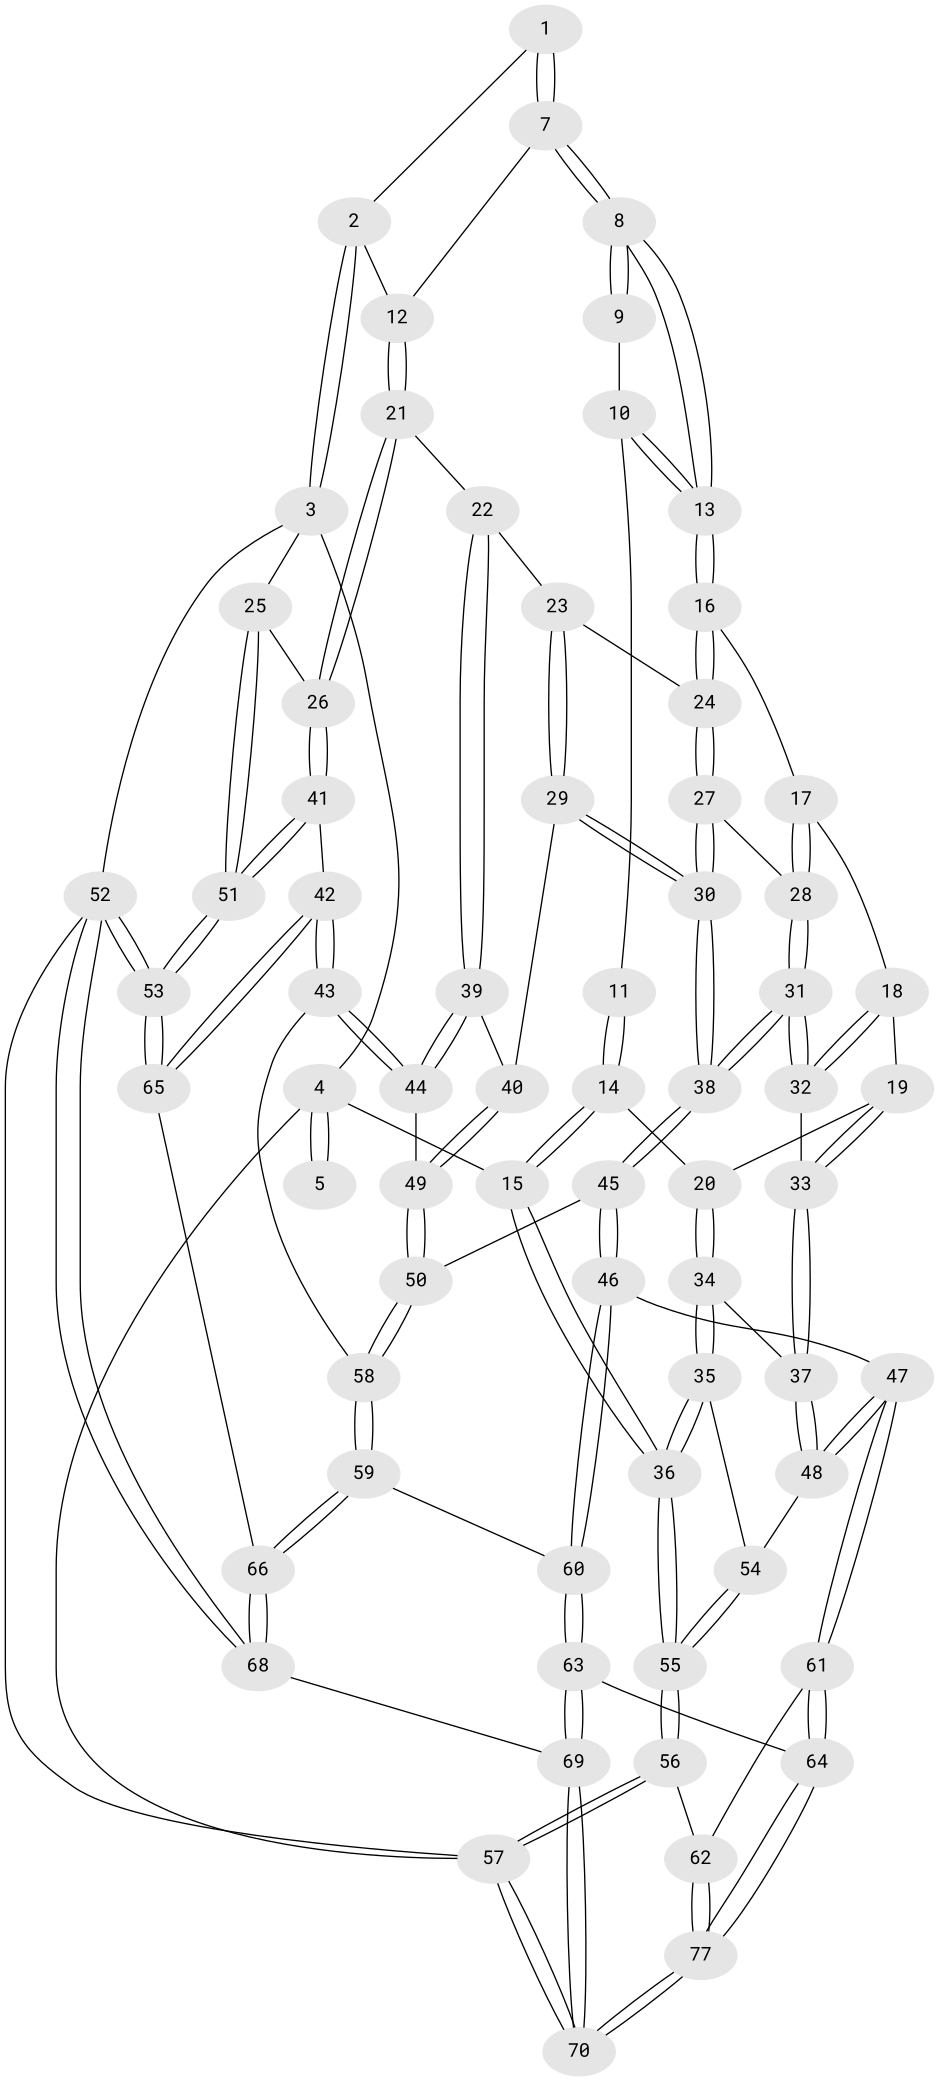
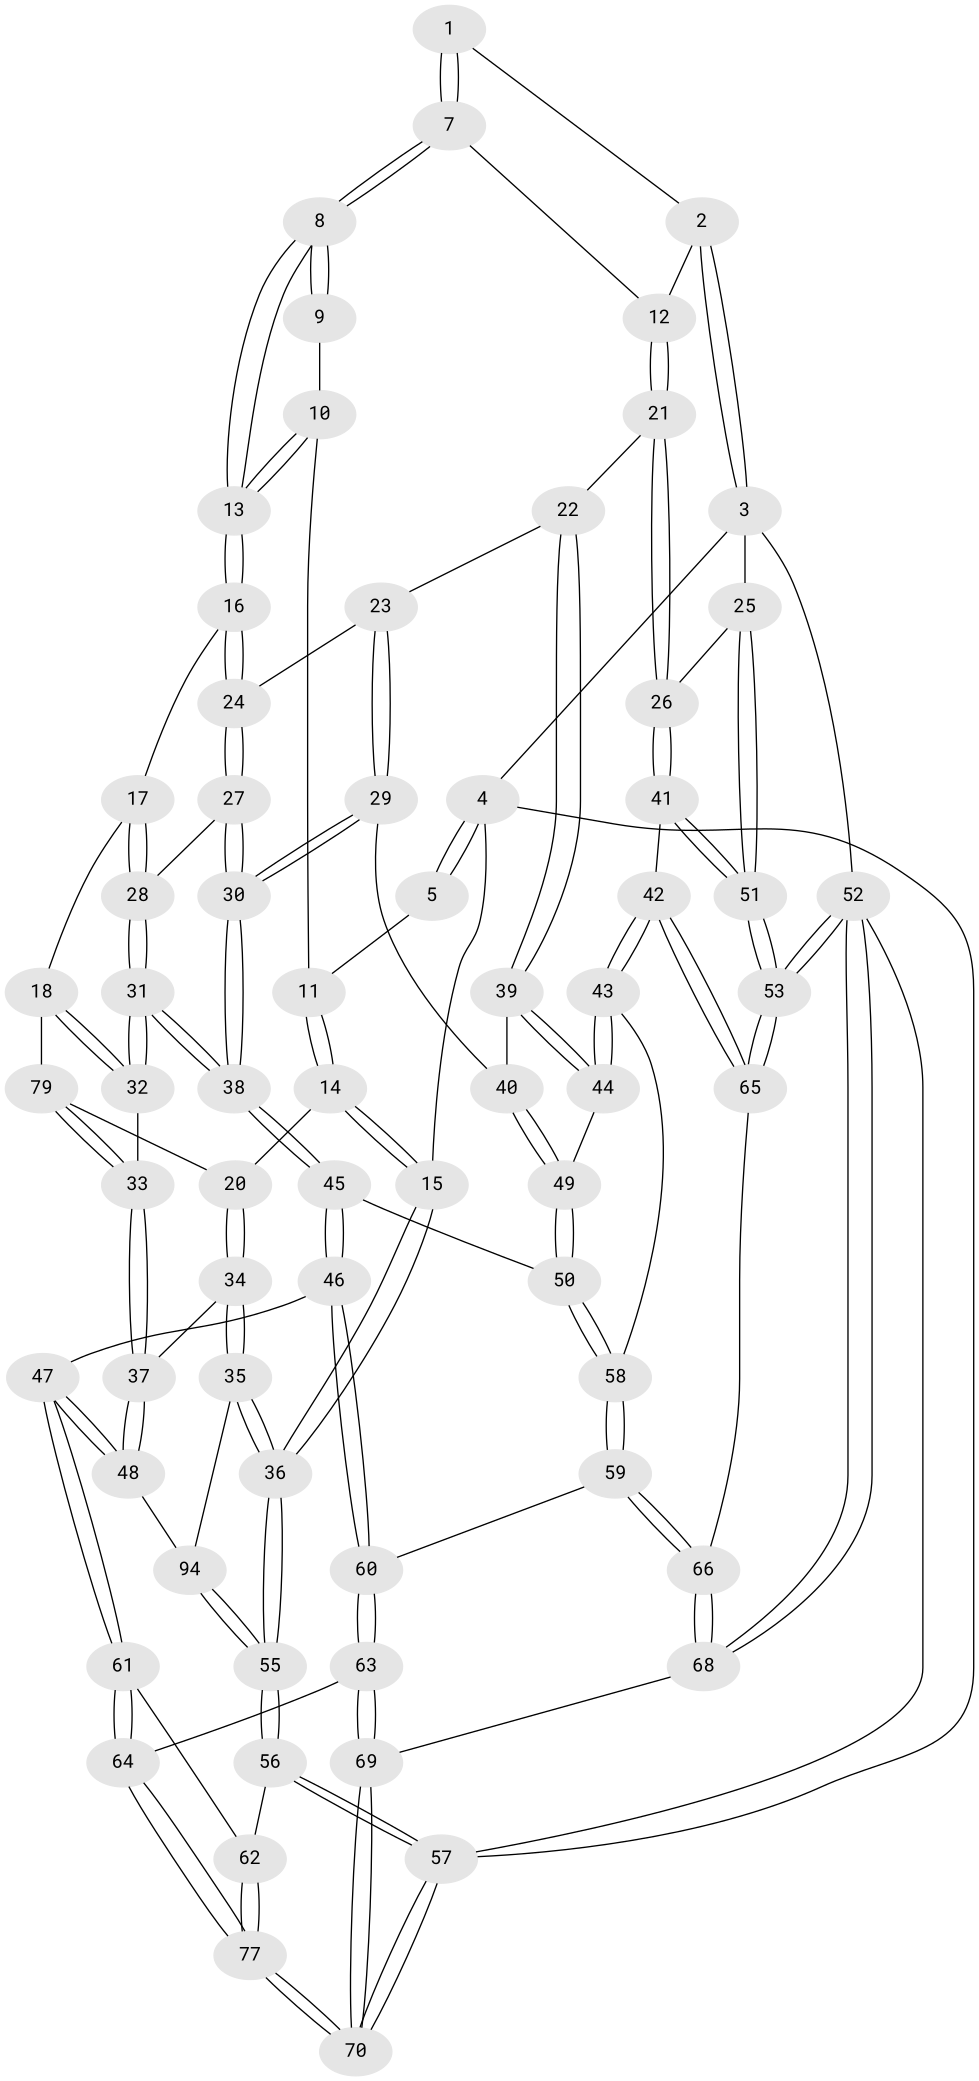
none -> (370, 944)
(897, 1089) -> (41, 1089)
(750, 1570) -> (190, 1570)
